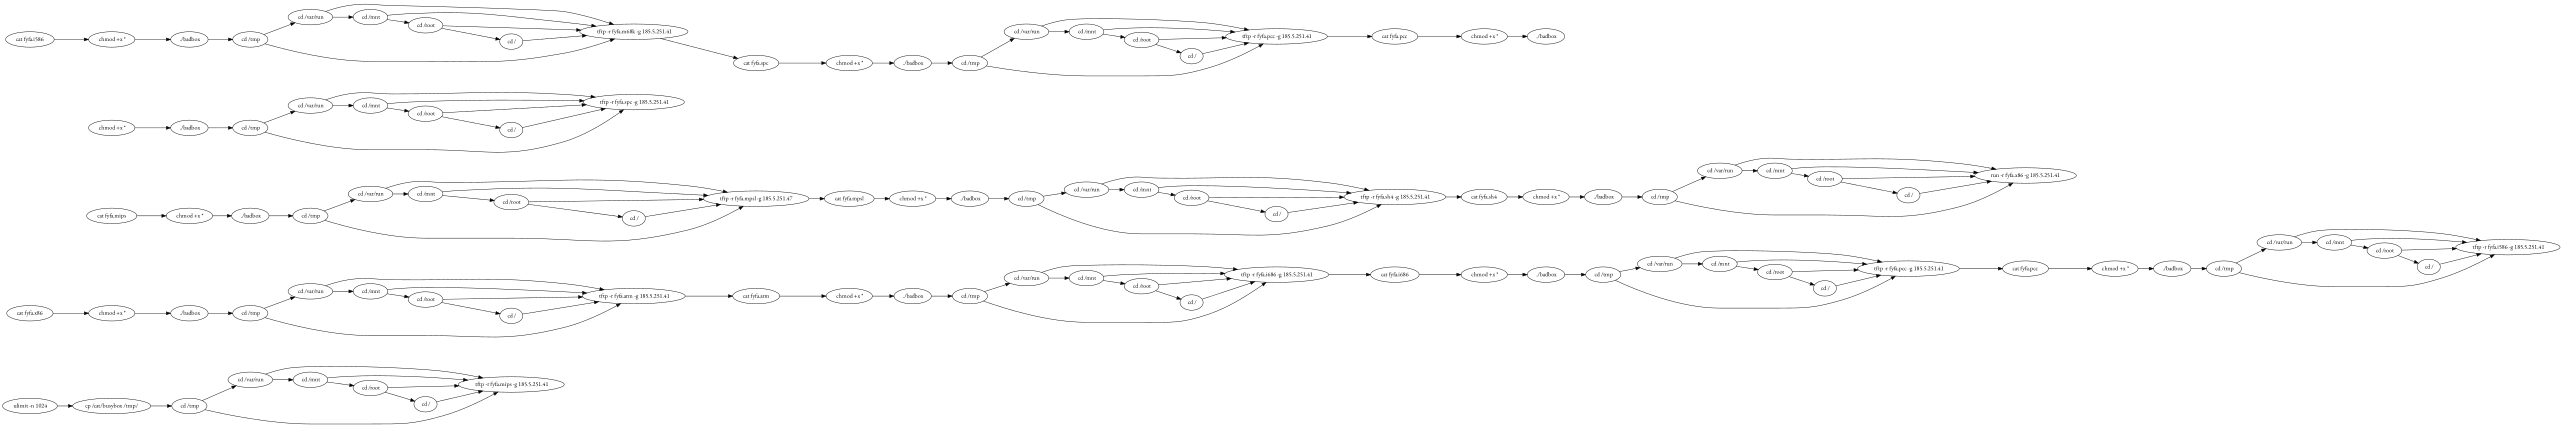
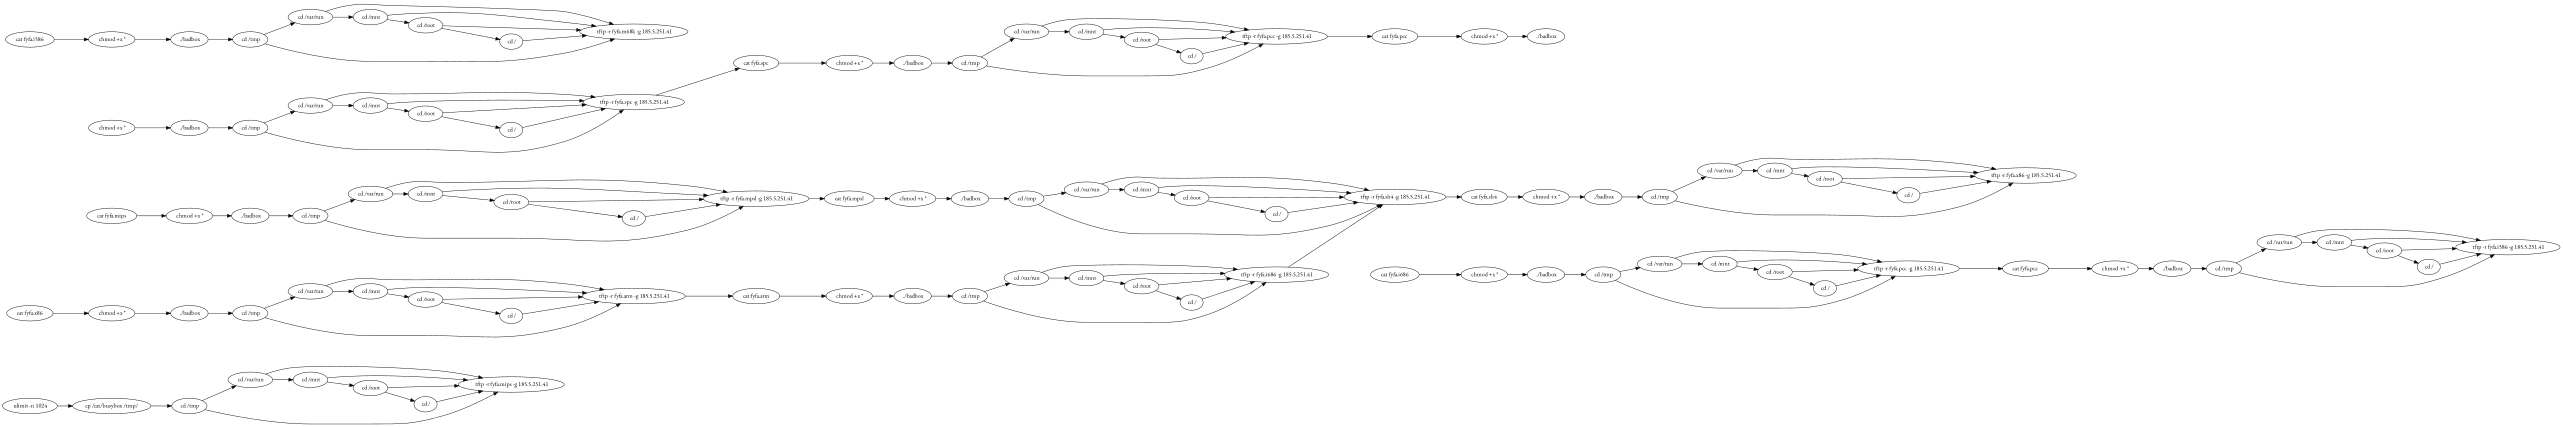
(697, 48) -> (696, 82)
(2025, 175) -> (2025, 175)
(756, 199) -> (756, 199)
(1348, 275) -> (1334, 237)
